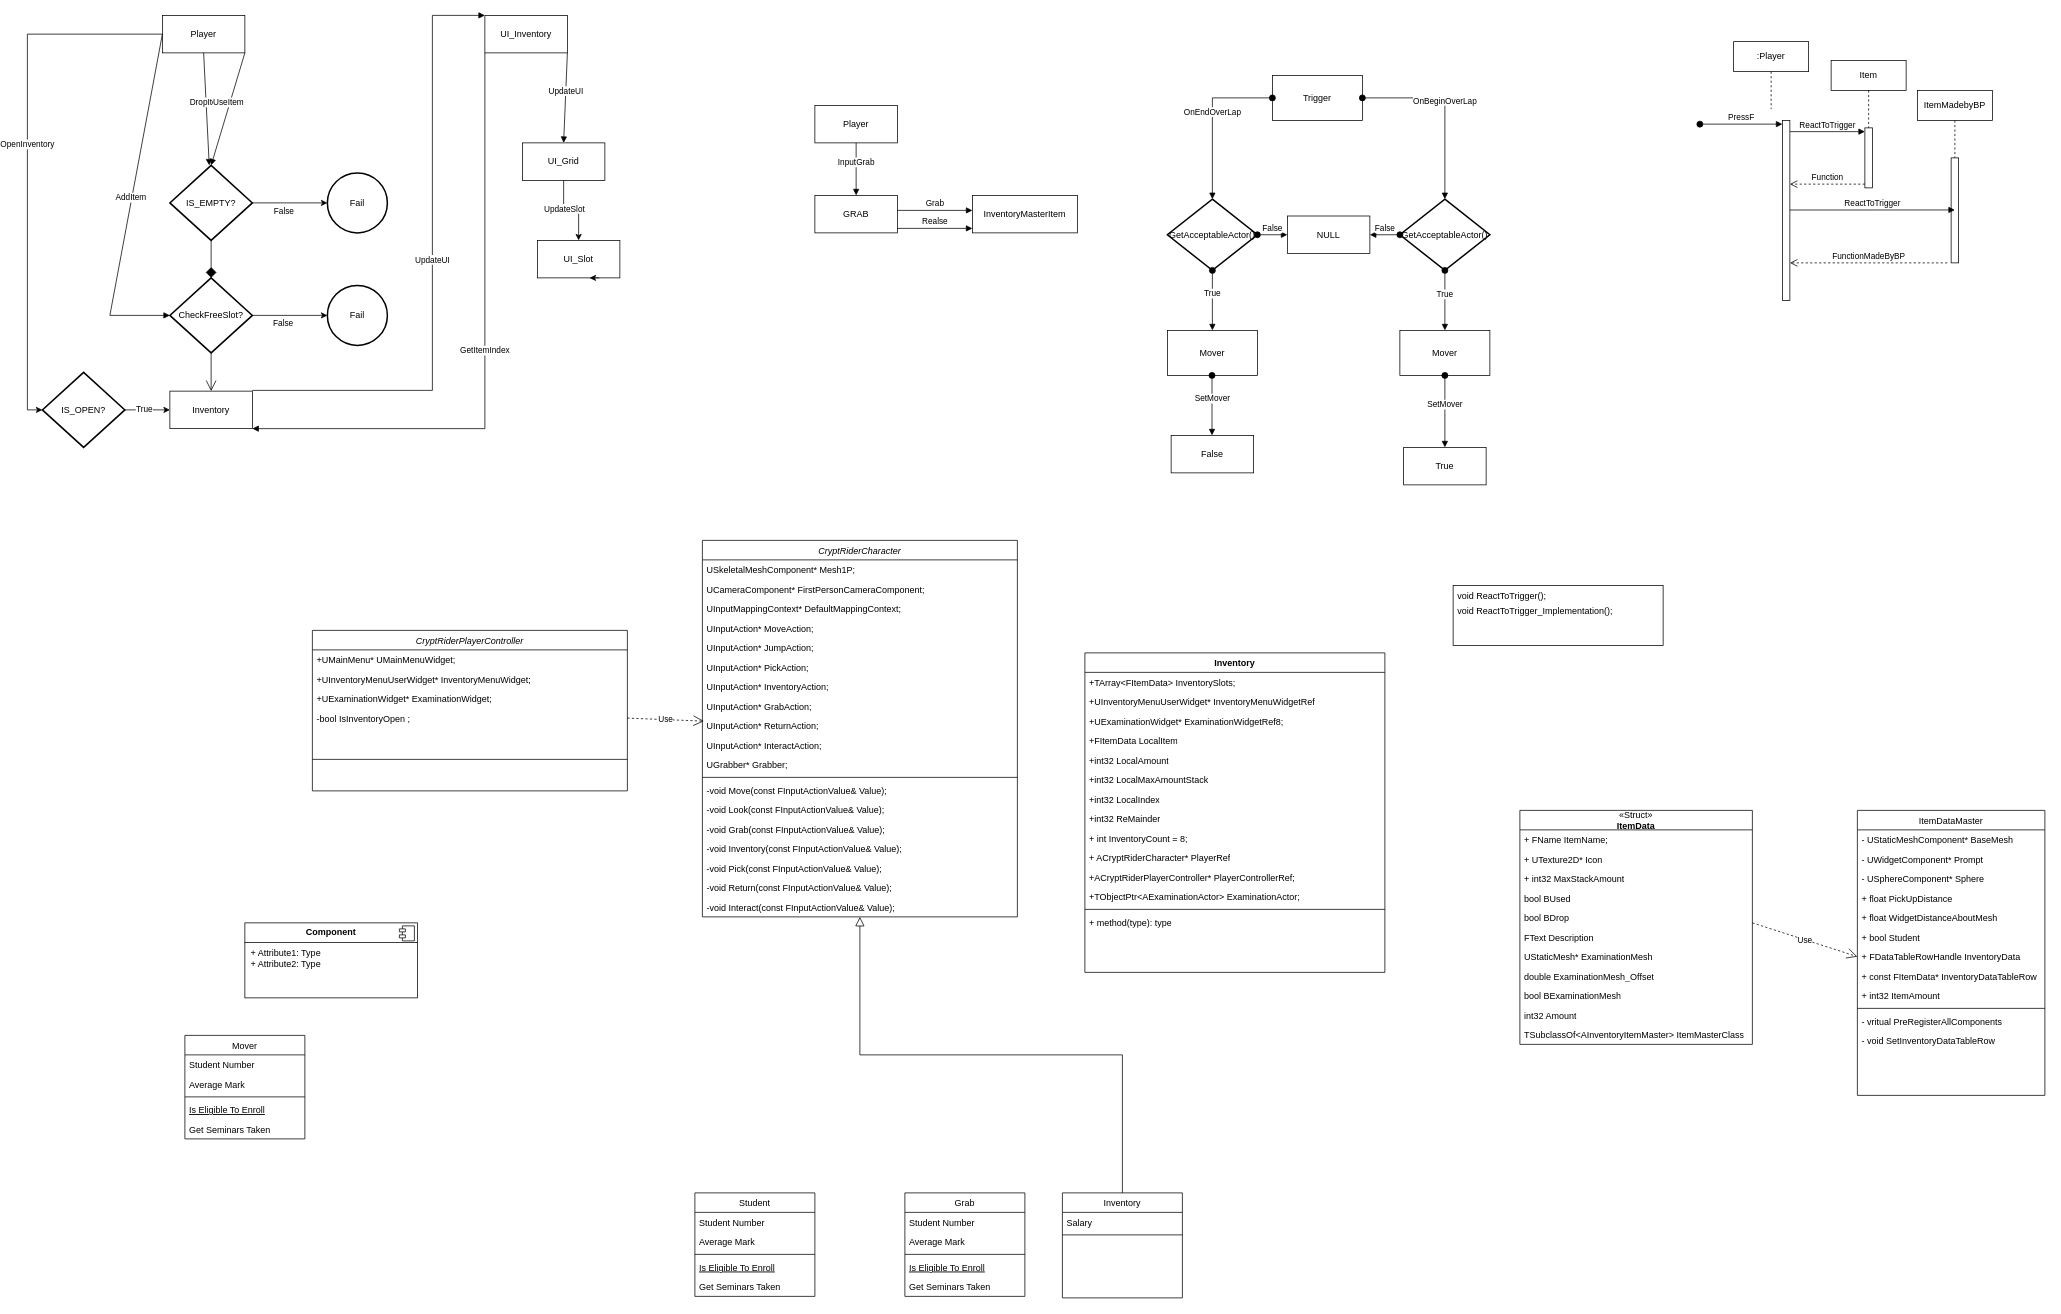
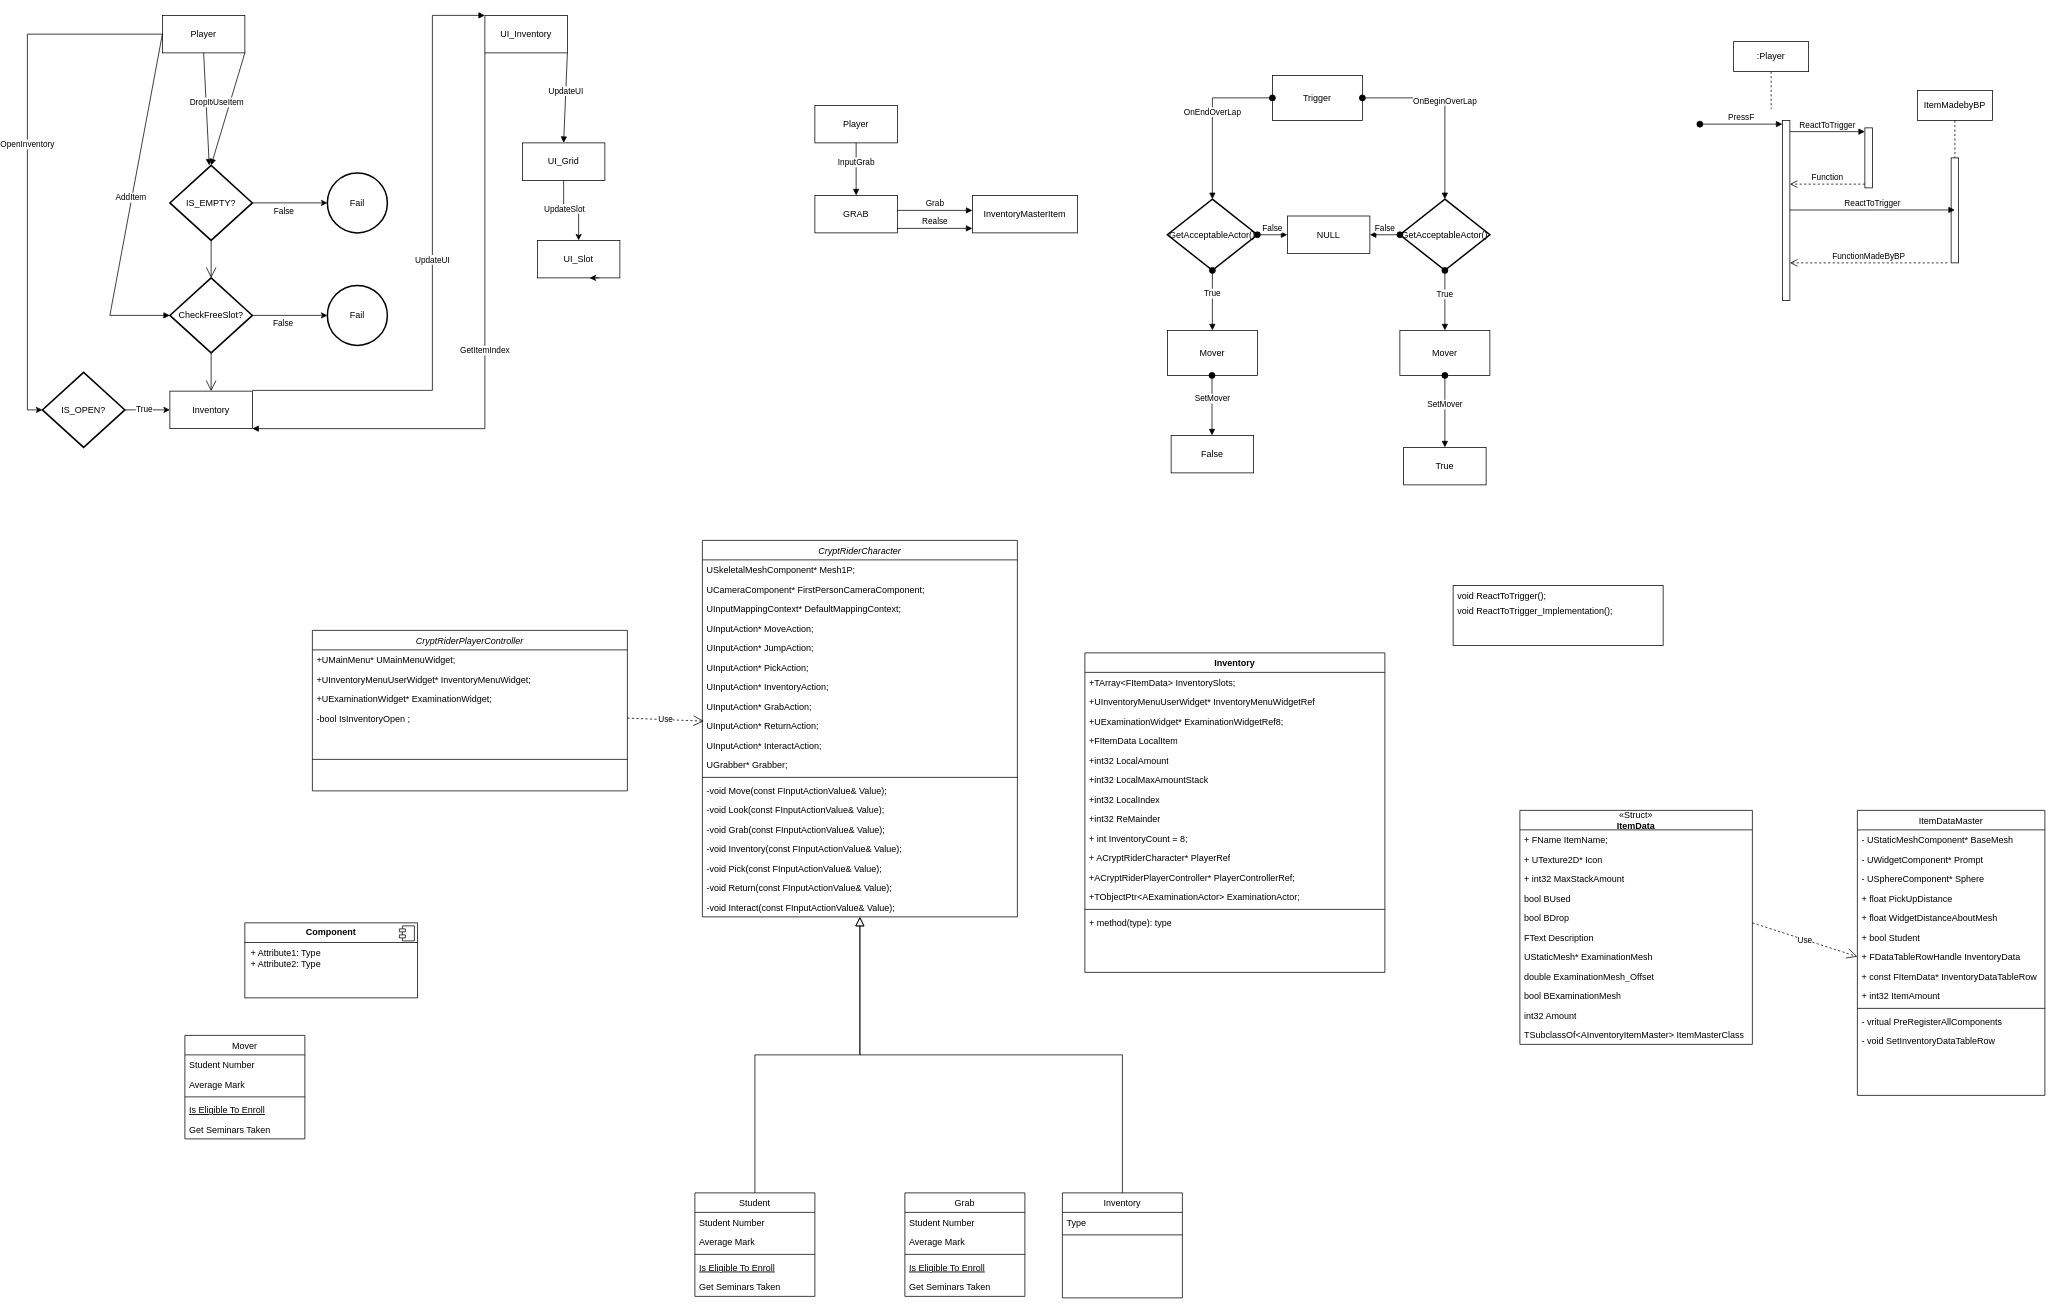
(1869, 94) -> none
(211, 267) -> (211, 271)
none -> (755, 1073)
(1080, 1223) -> (1077, 1223)
